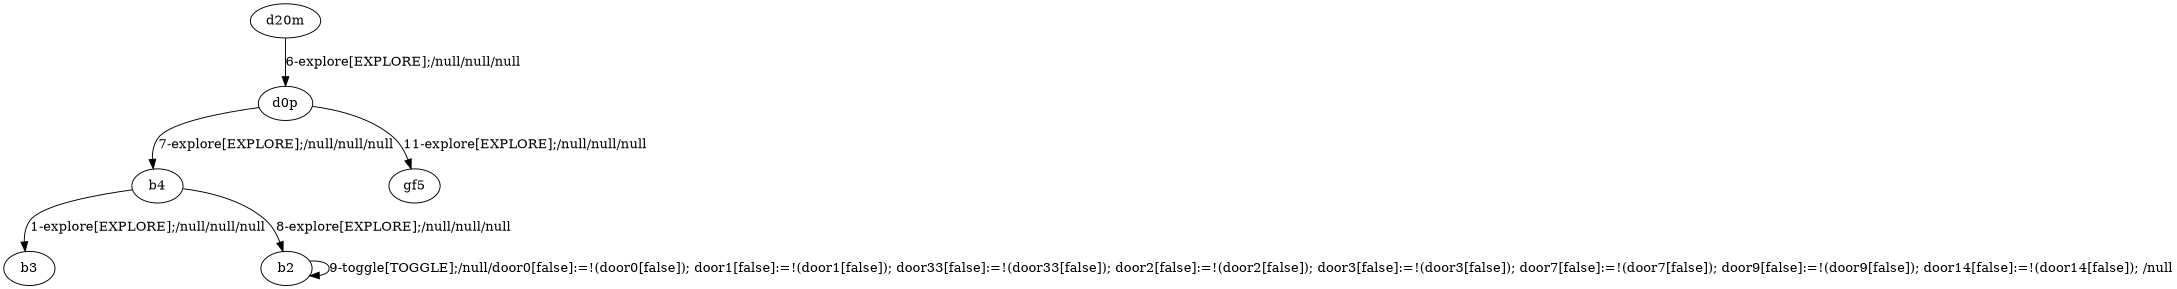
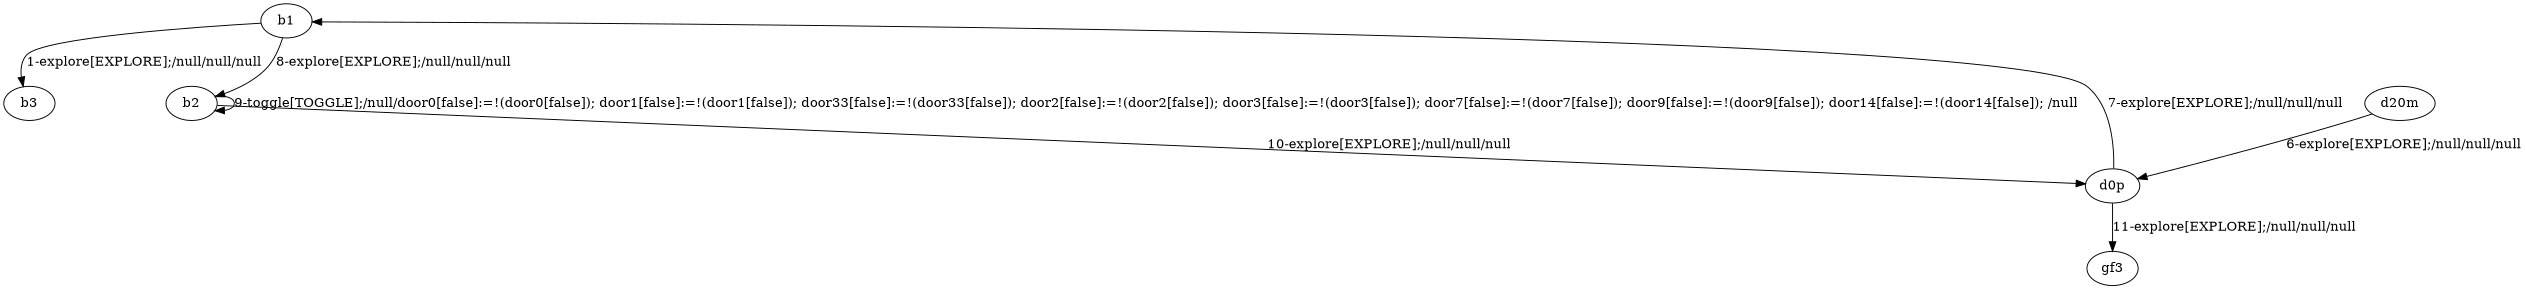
none -> (1147, 144)
(157, 186) -> (286, 21)
(415, 186) -> (2113, 268)
